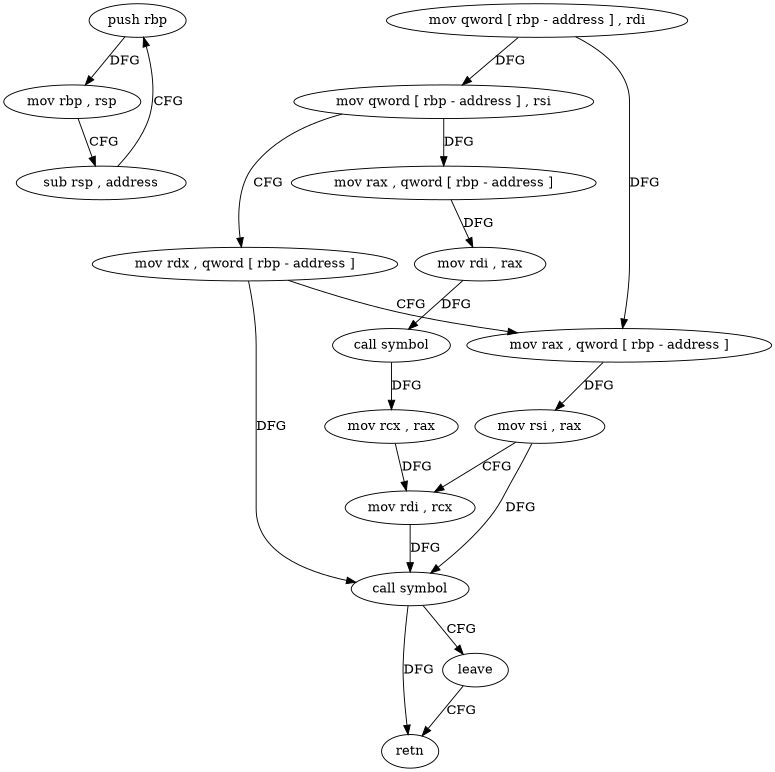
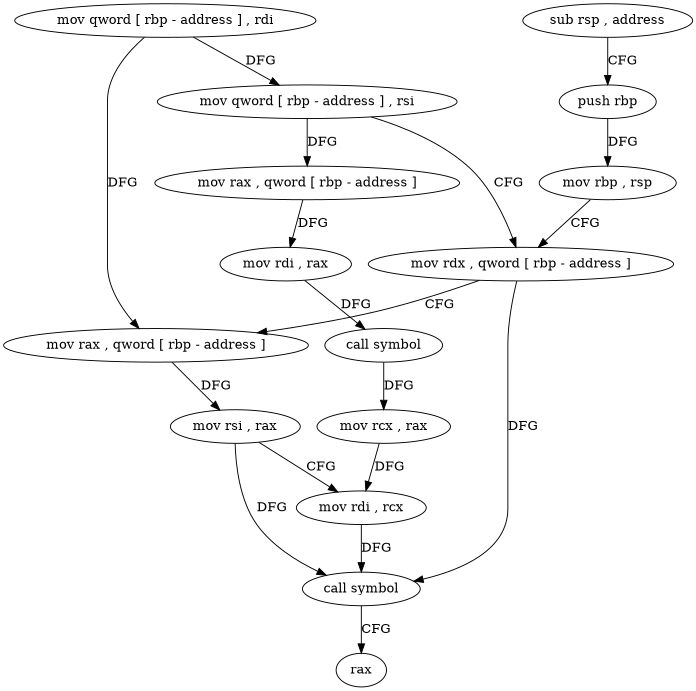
(85, 138) -> (568, 220)
(475, 670) -> (361, 670)
(410, 751) -> none
